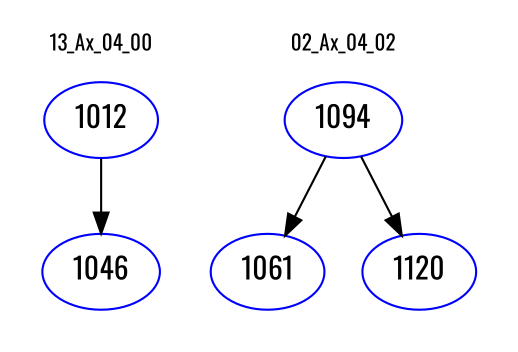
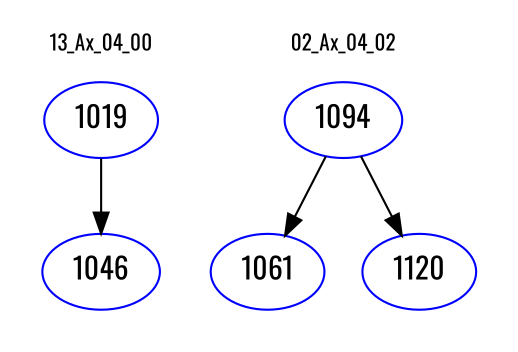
(101, 120) -> (101, 120)
